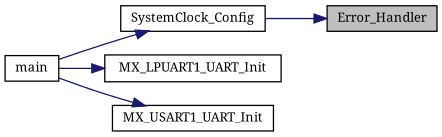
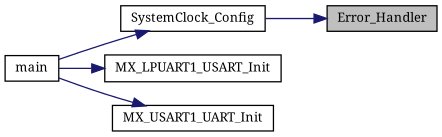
(193, 68) -> (193, 68)
